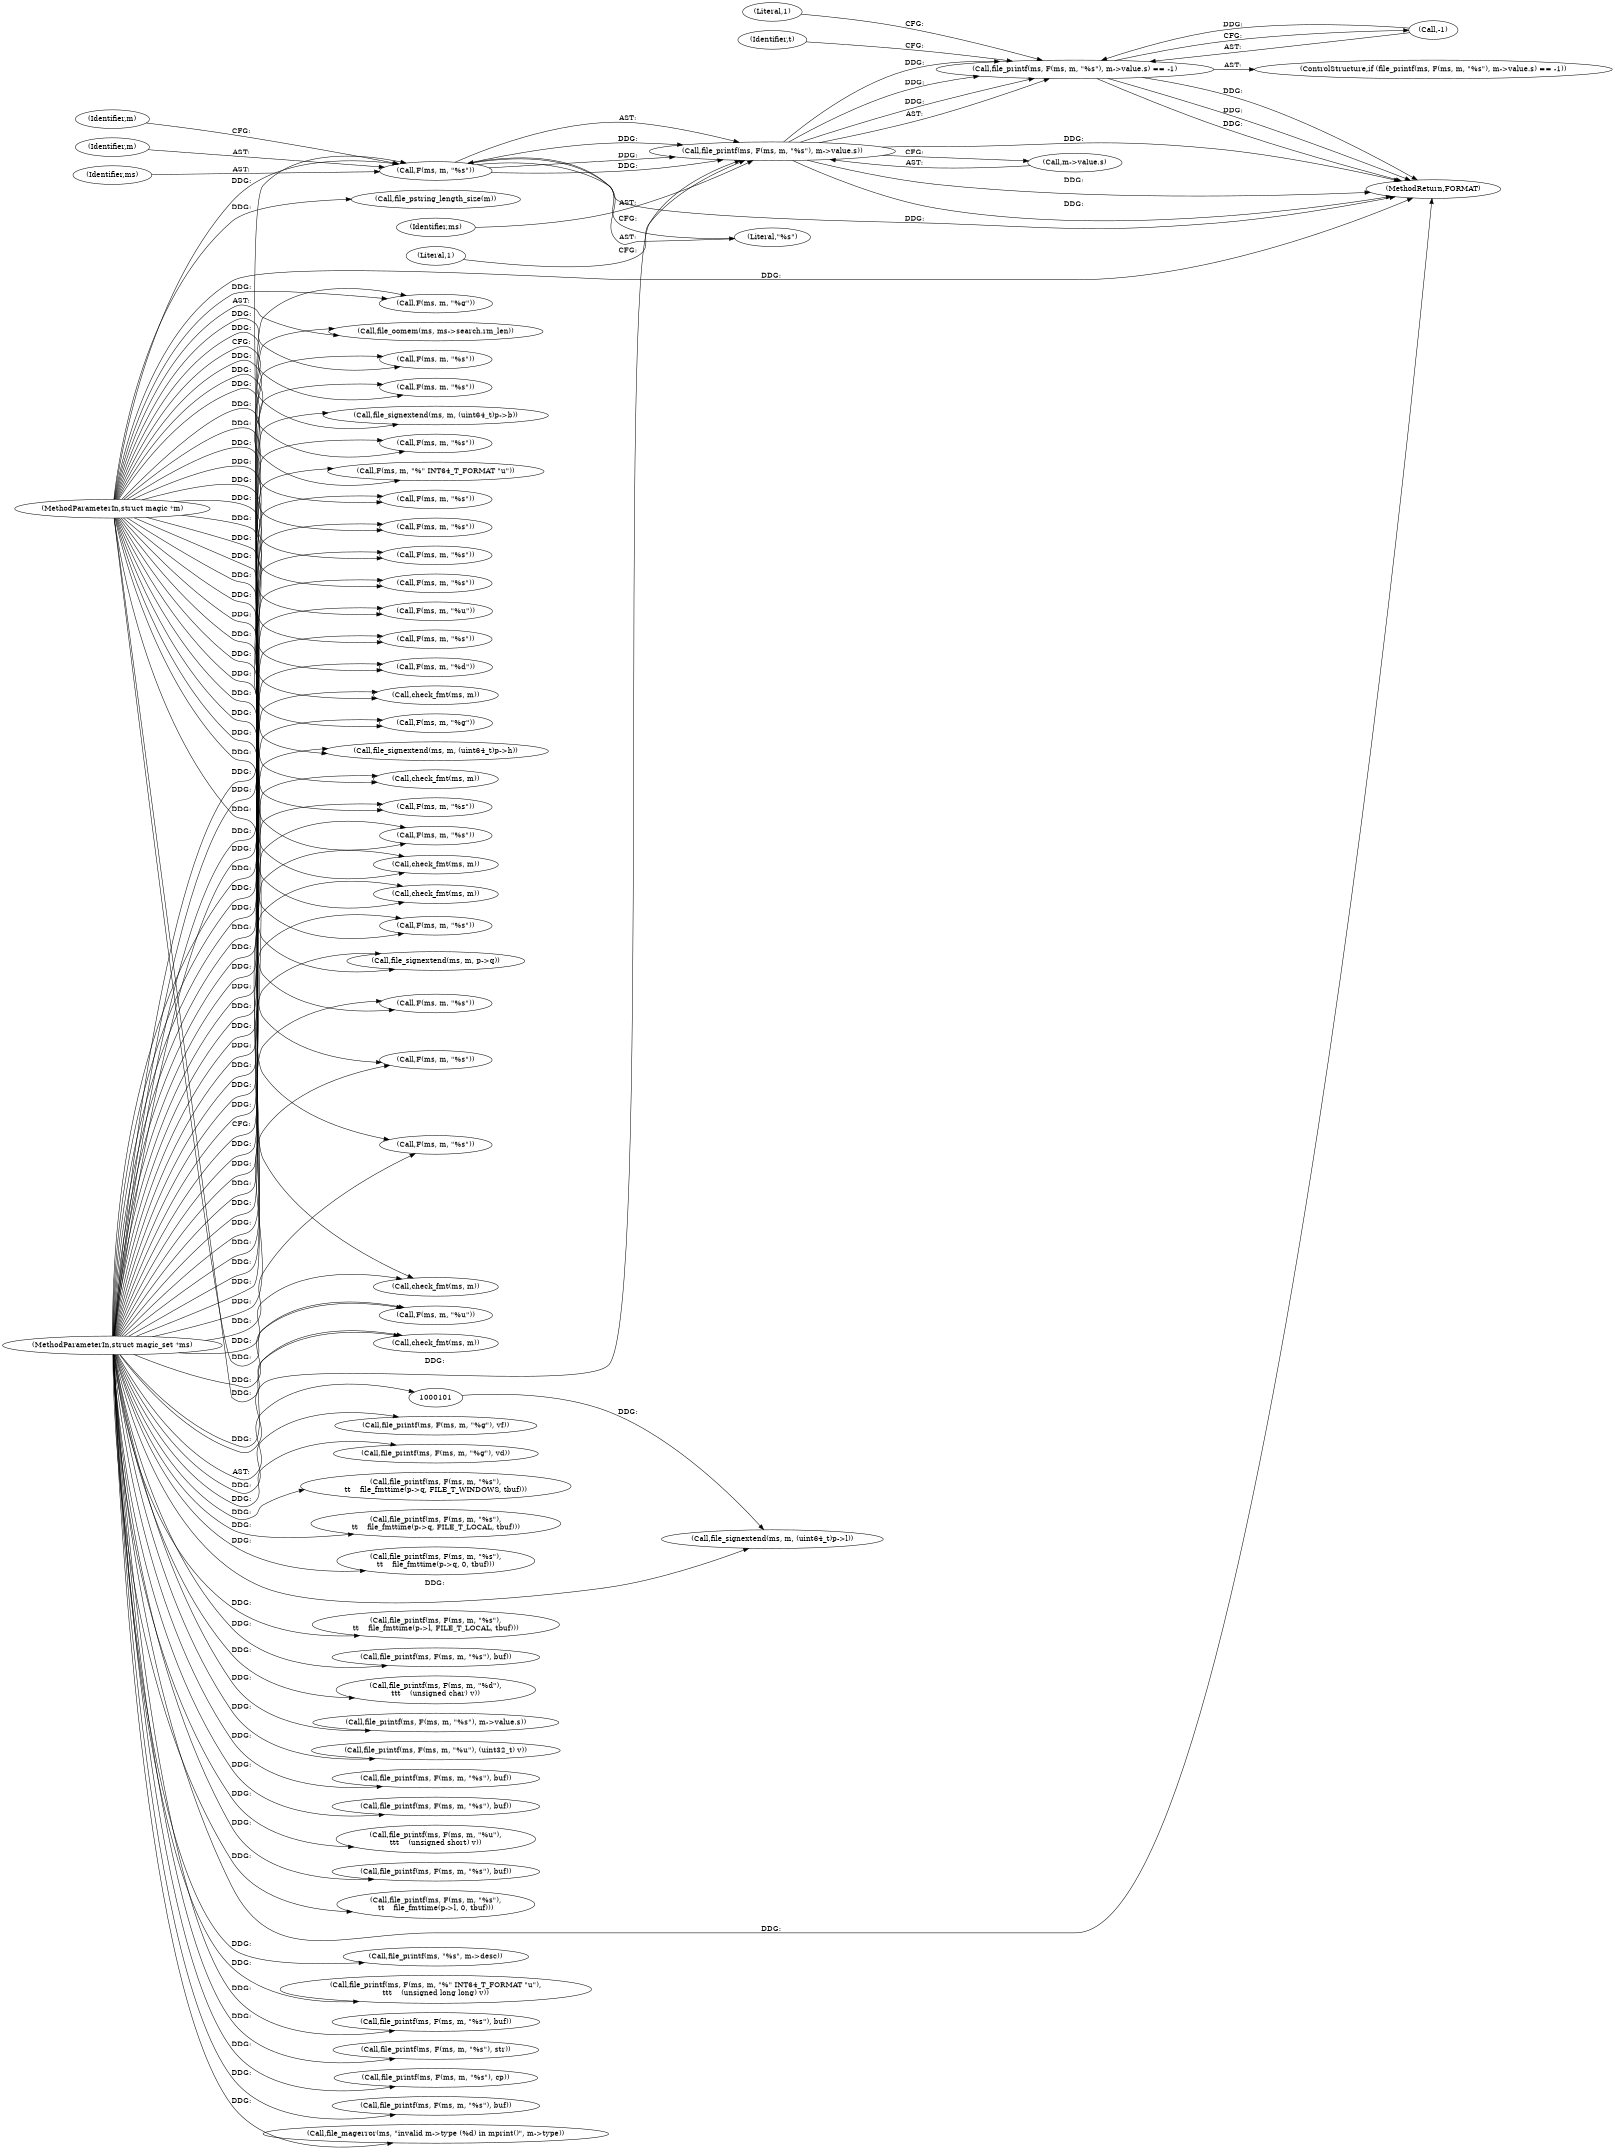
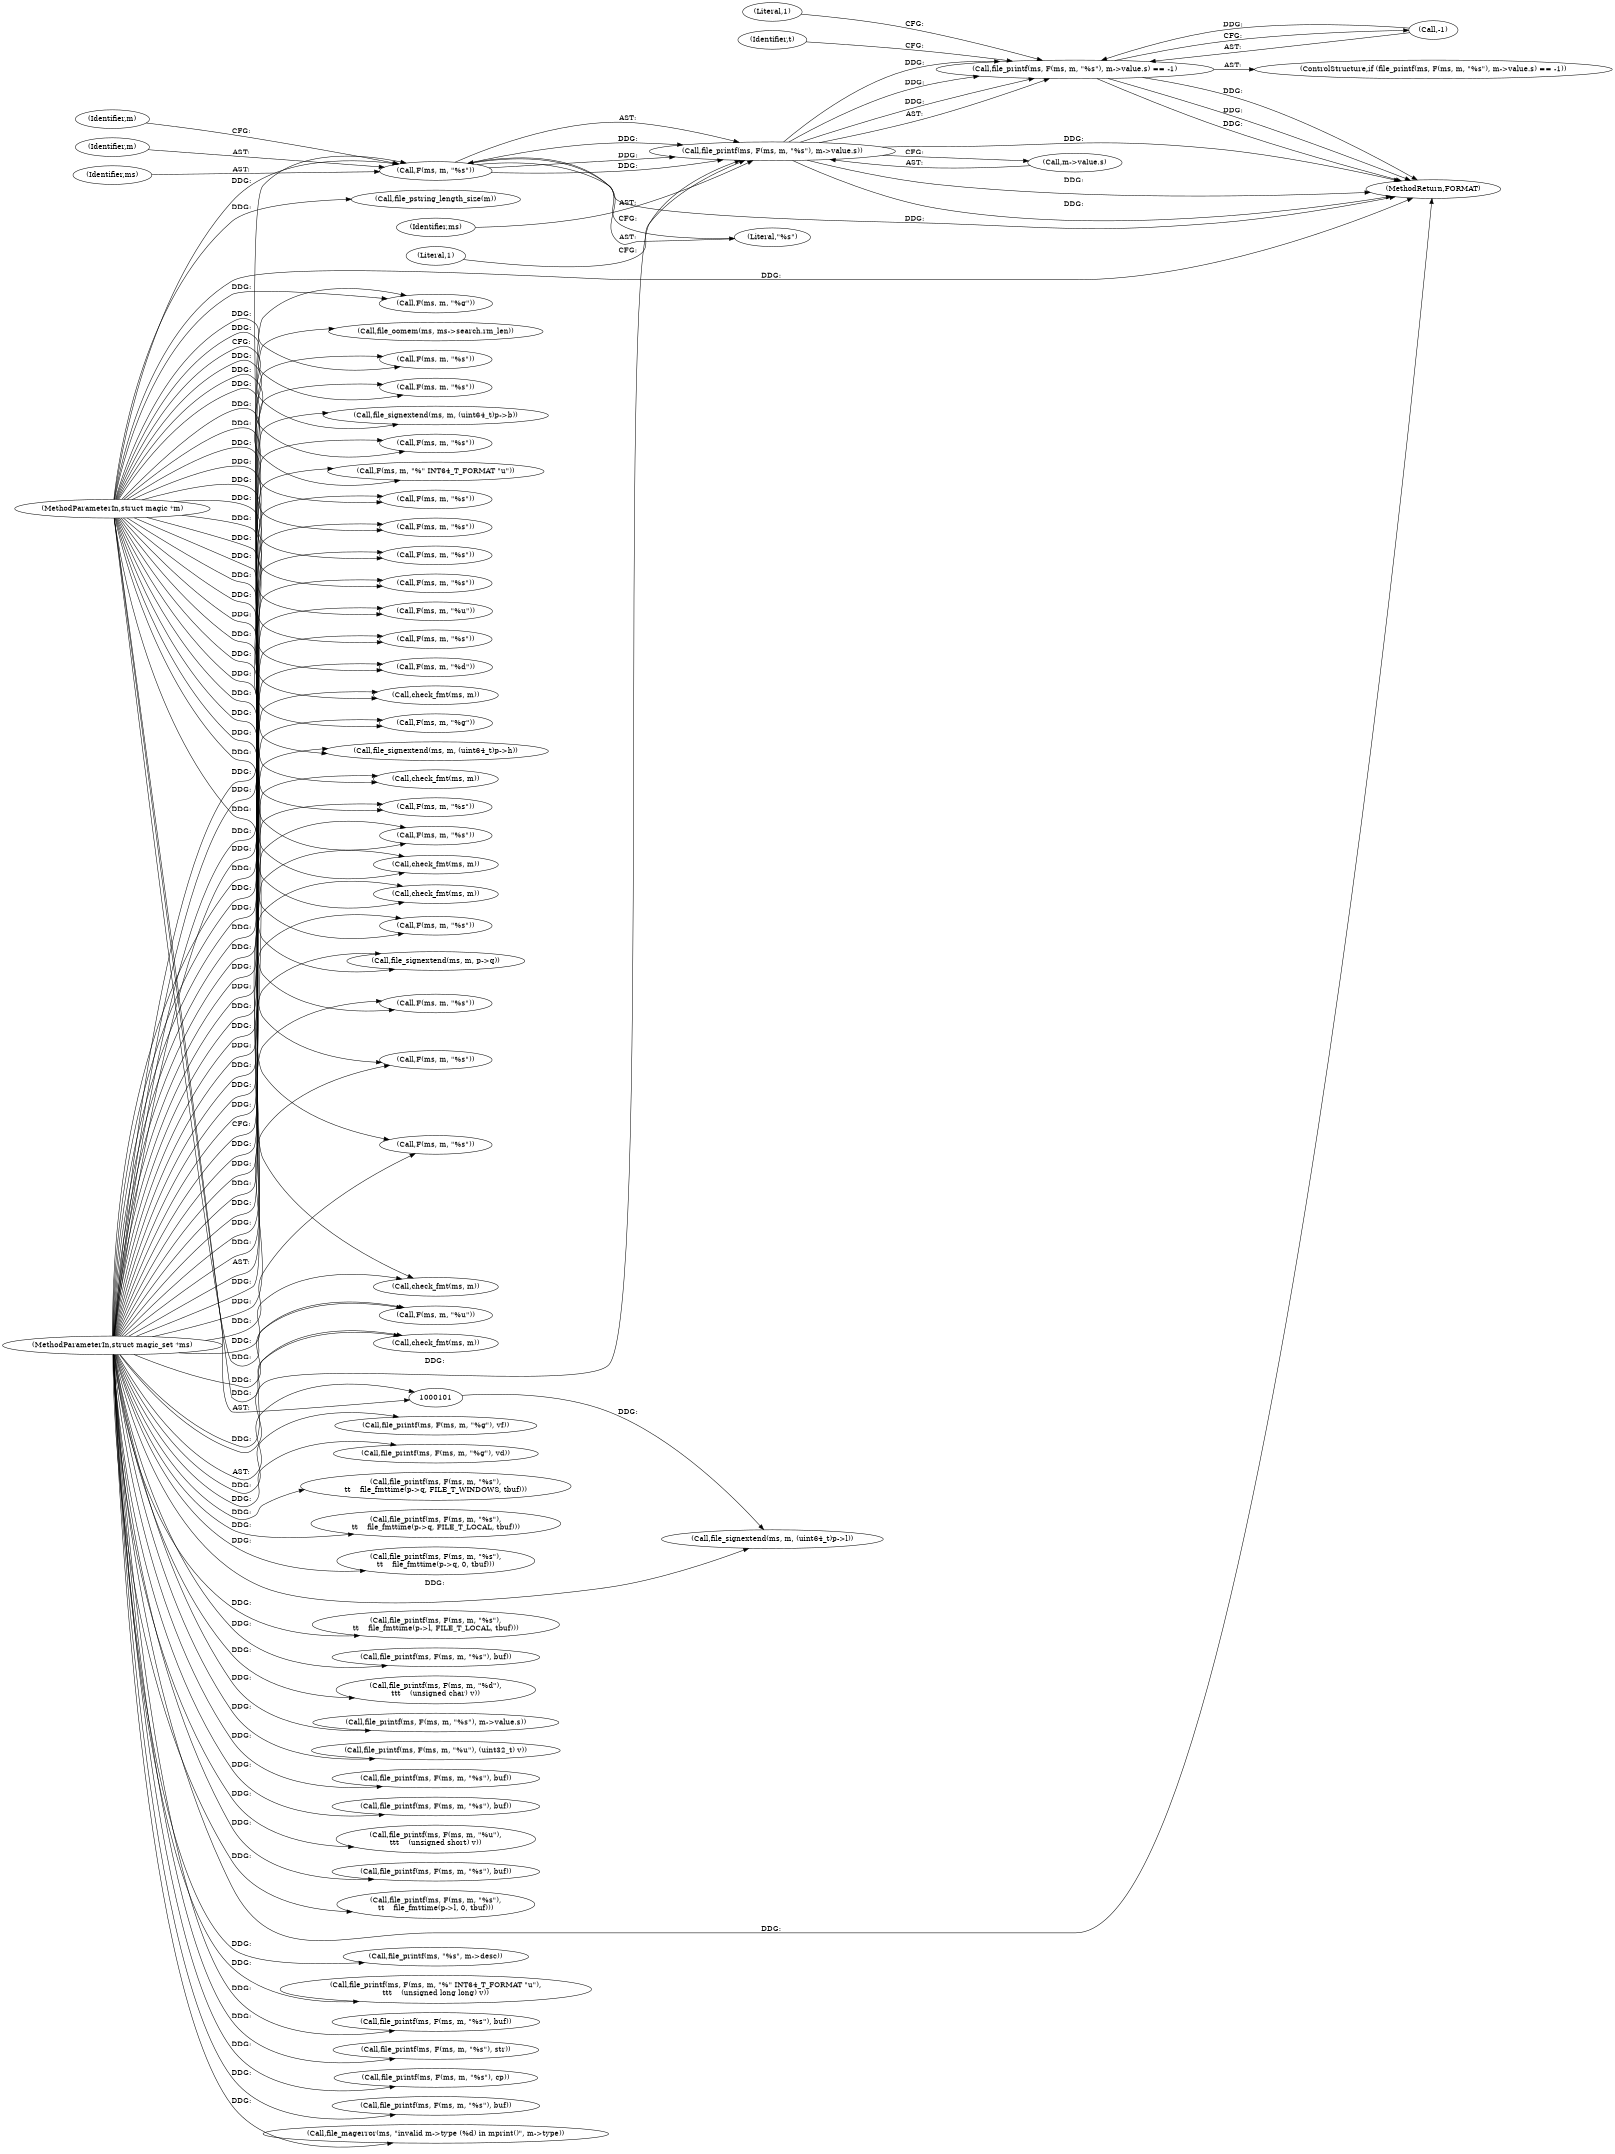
(187, 347) -> (186, 1051)
(243, 1262) -> (243, 1262)
